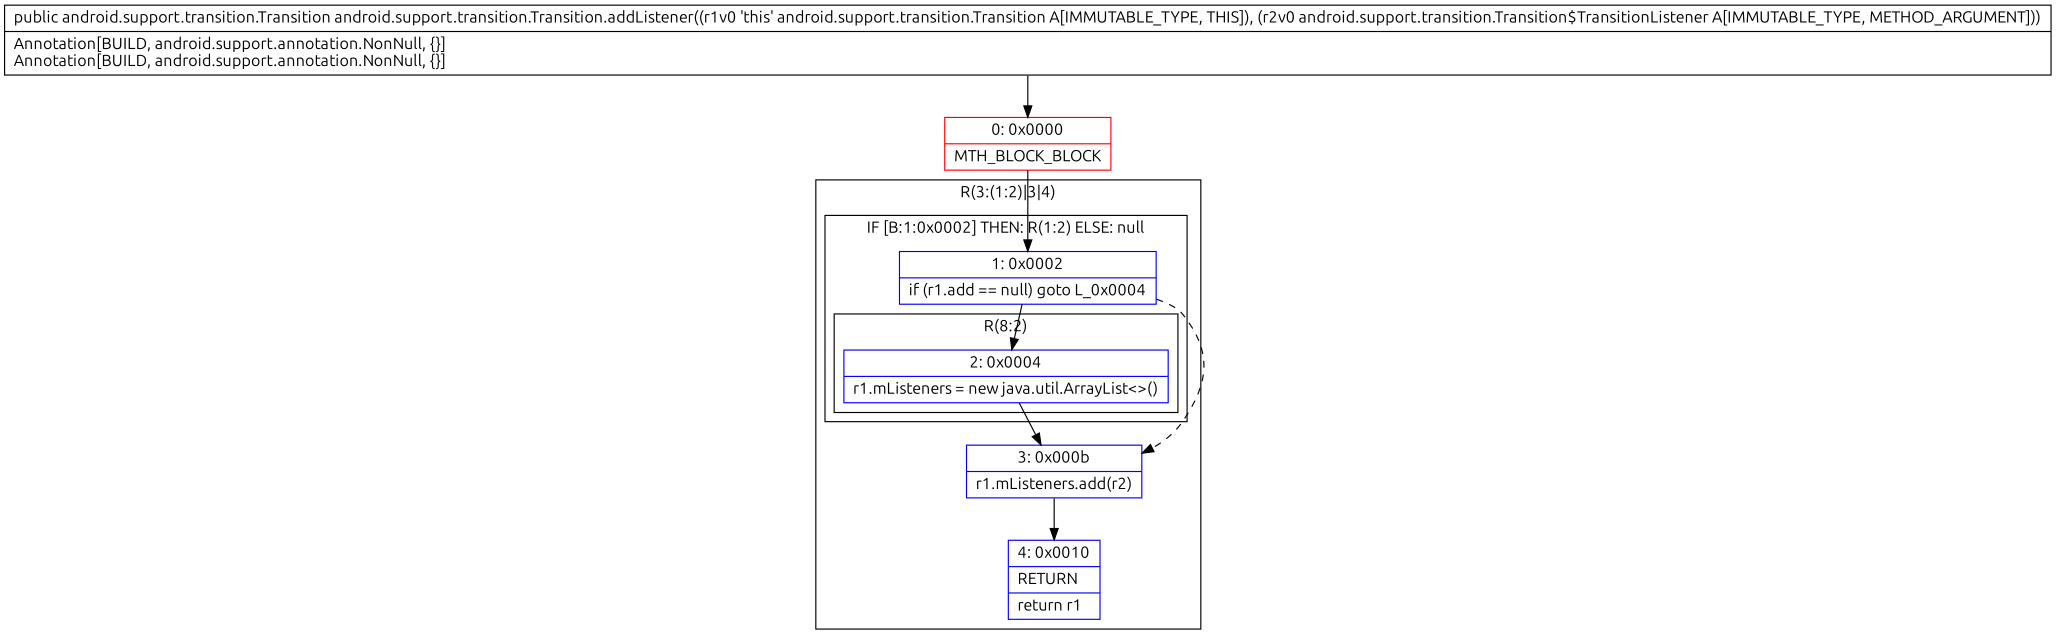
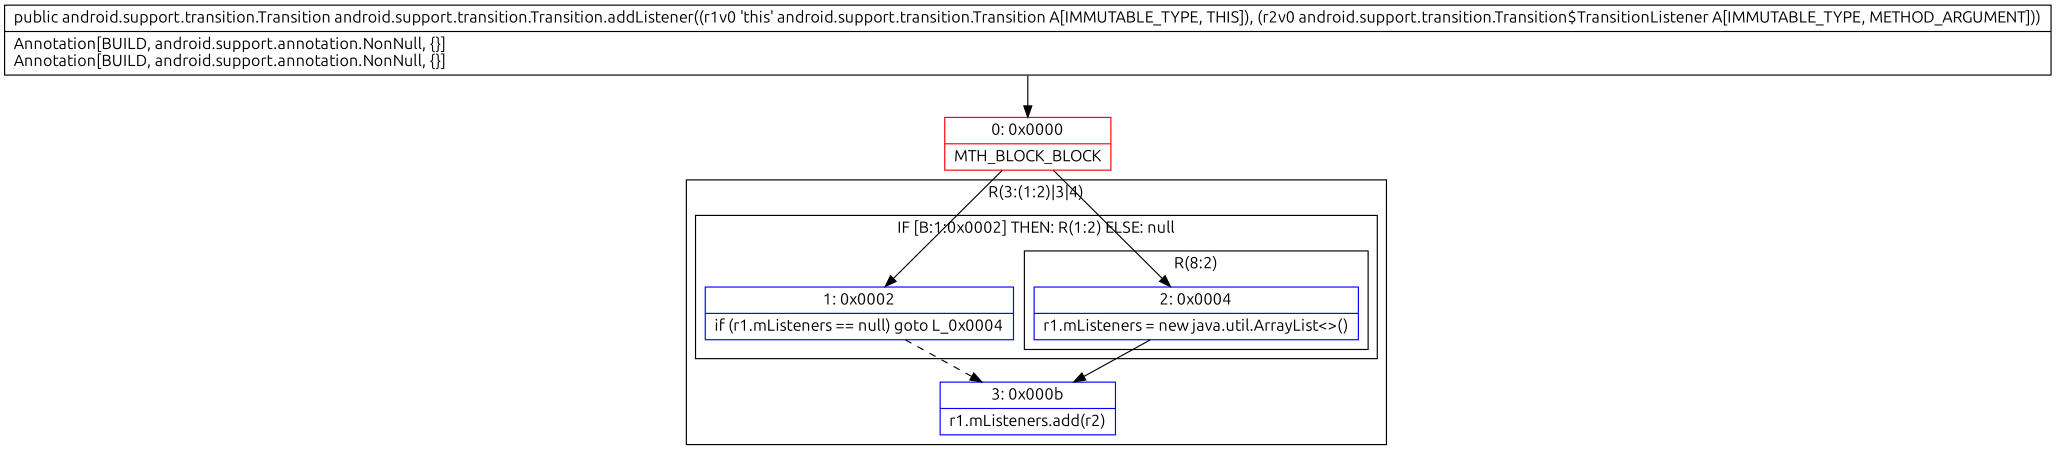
(1028, 290) -> (859, 326)
(1018, 321) -> (1108, 224)
(1054, 580) -> none
